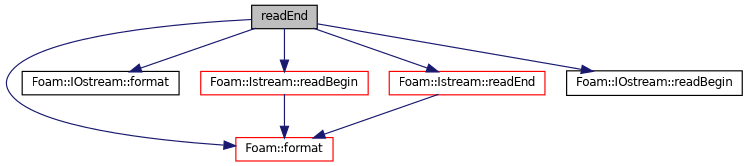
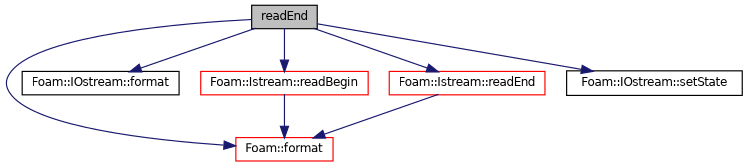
(654, 83) -> (654, 83)
